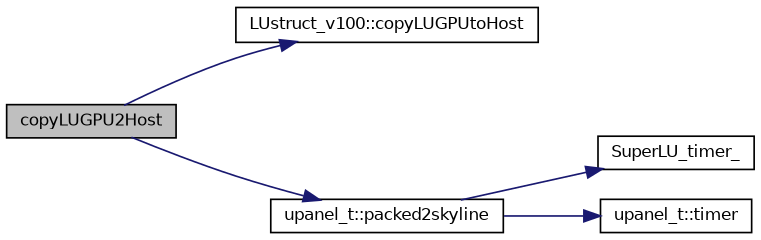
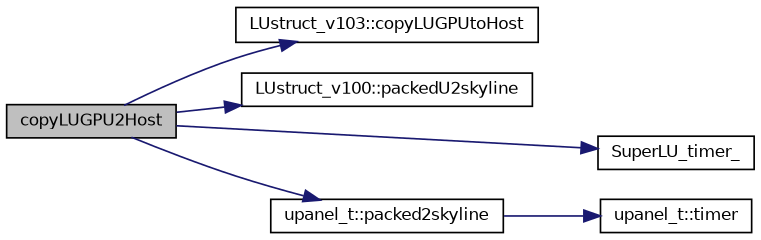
(387, 25) -> (387, 25)
none -> (387, 90)
(524, 186) -> (379, 137)
